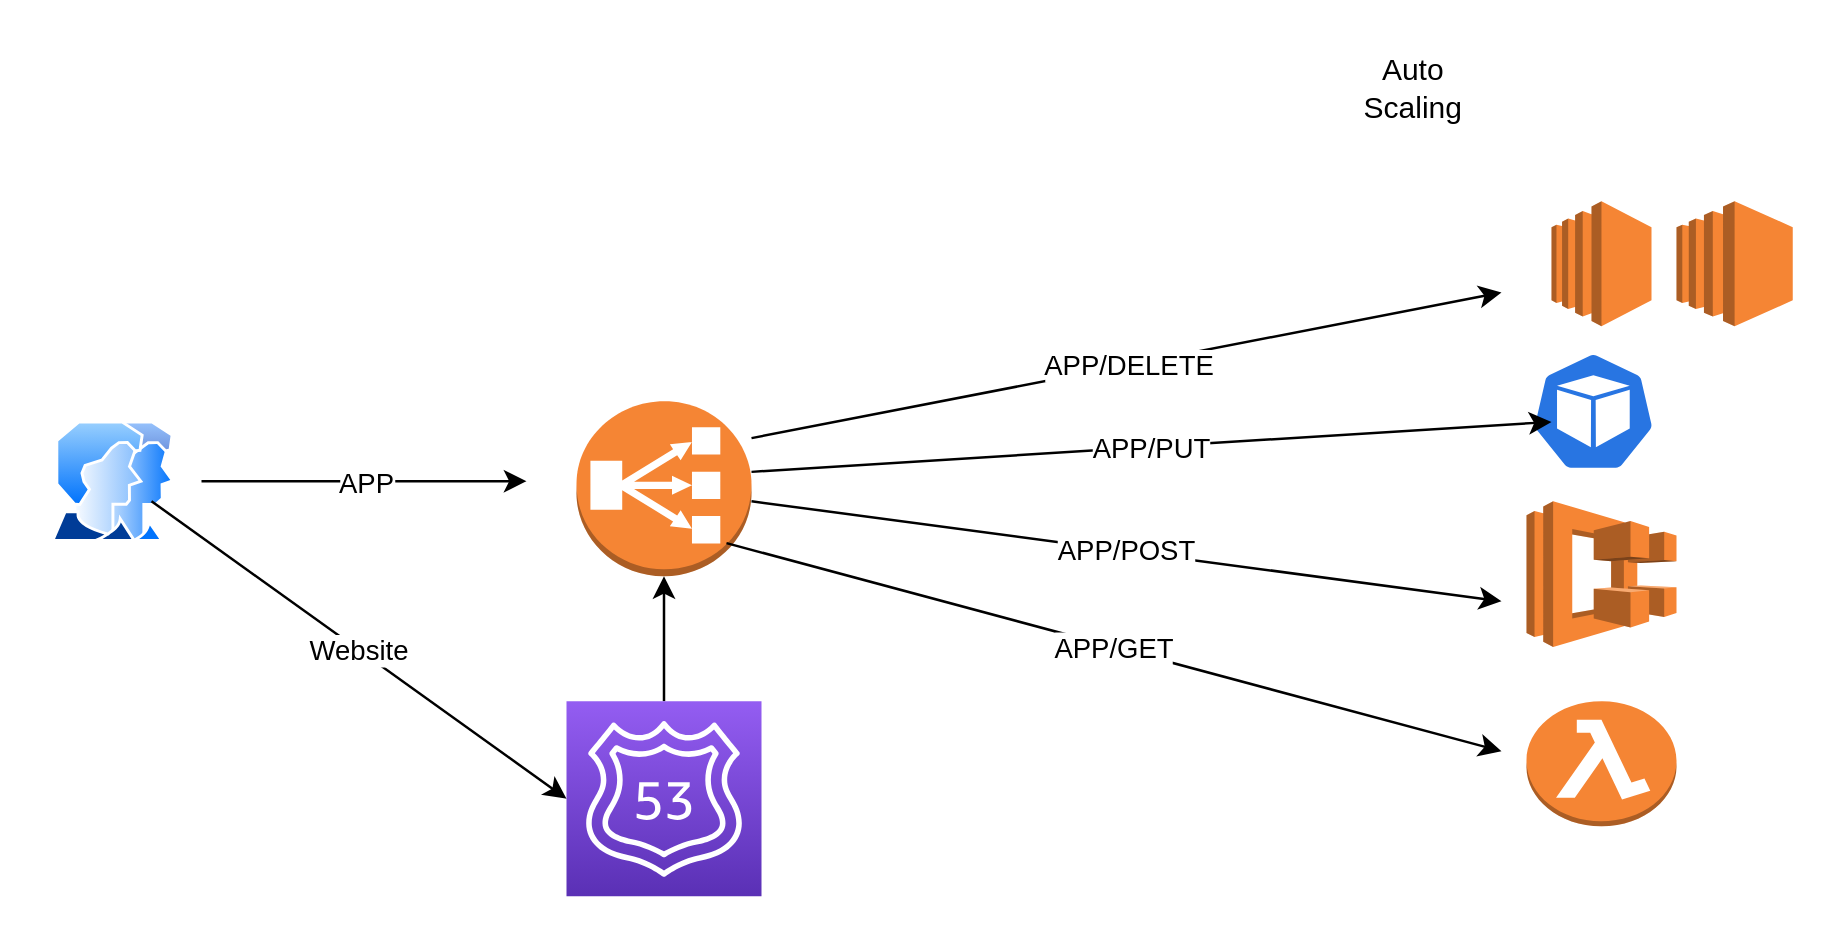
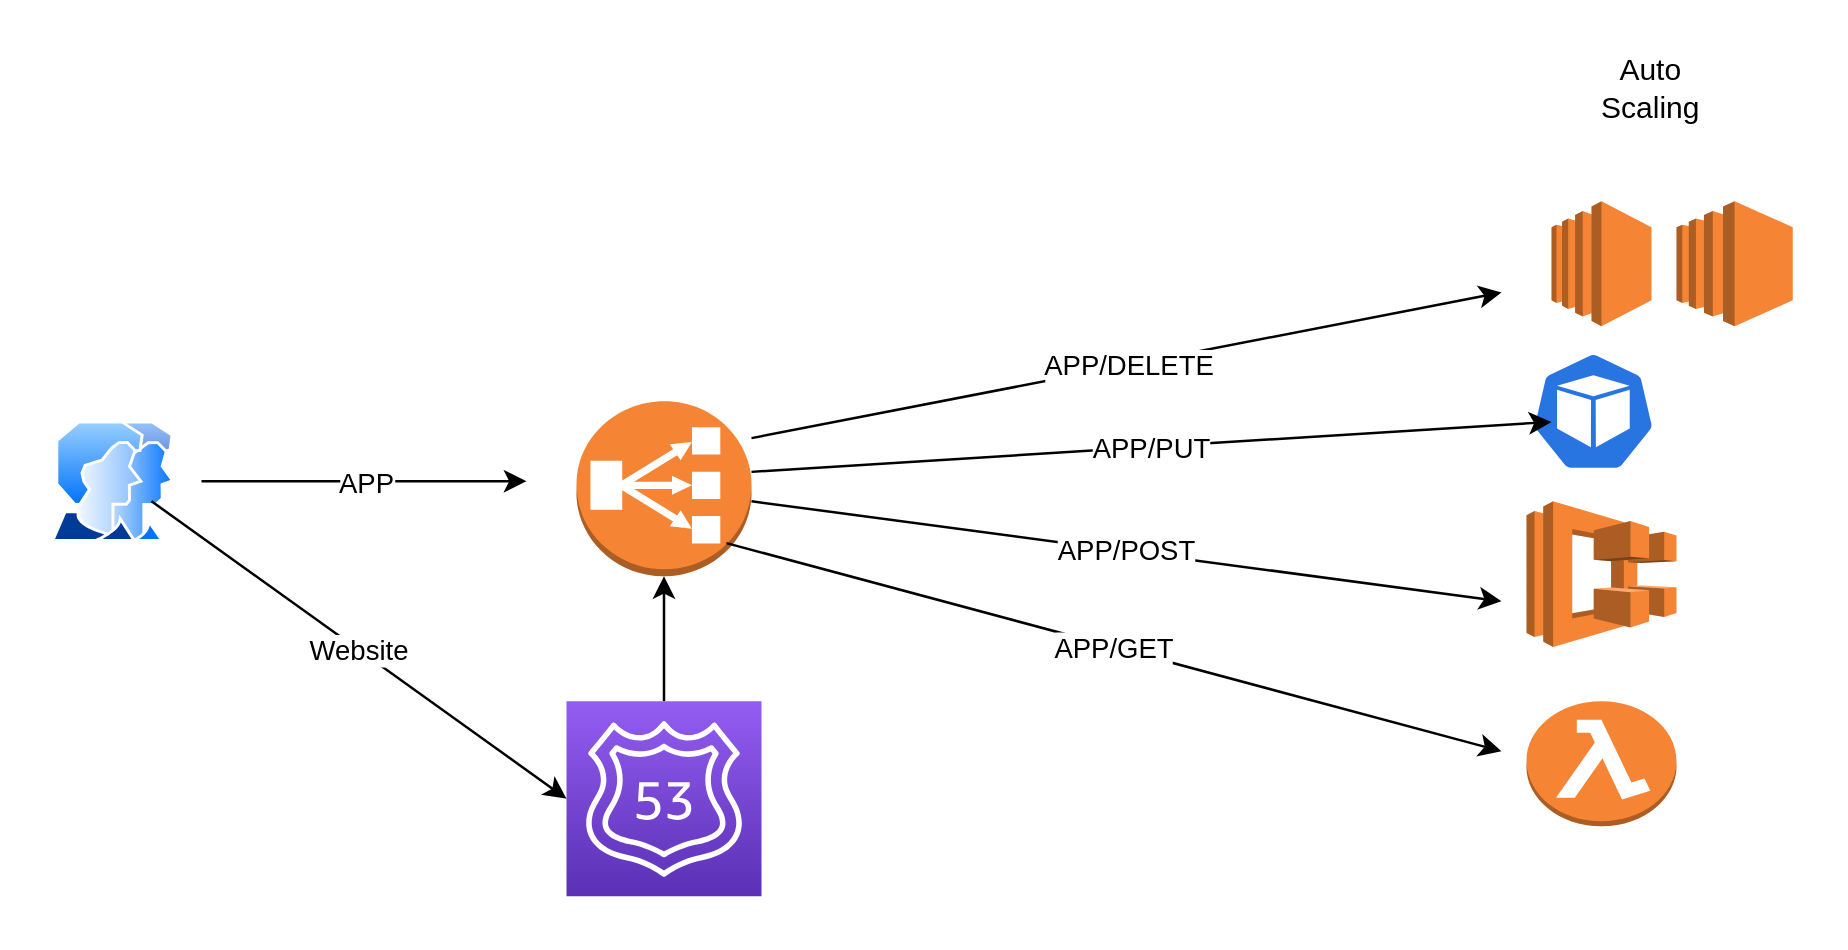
(1414, 89) -> (1651, 89)
